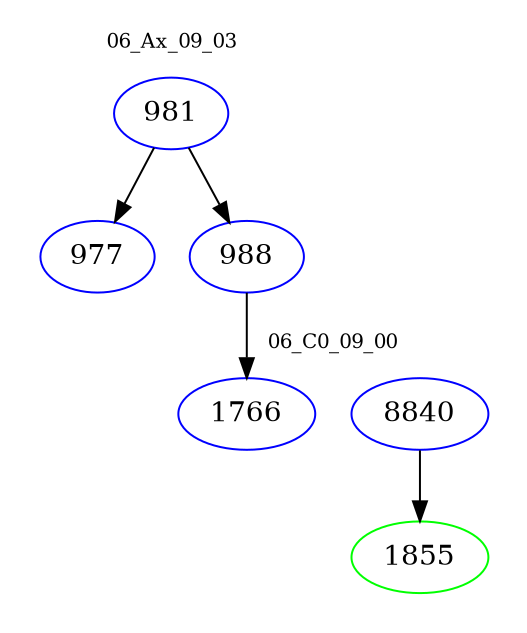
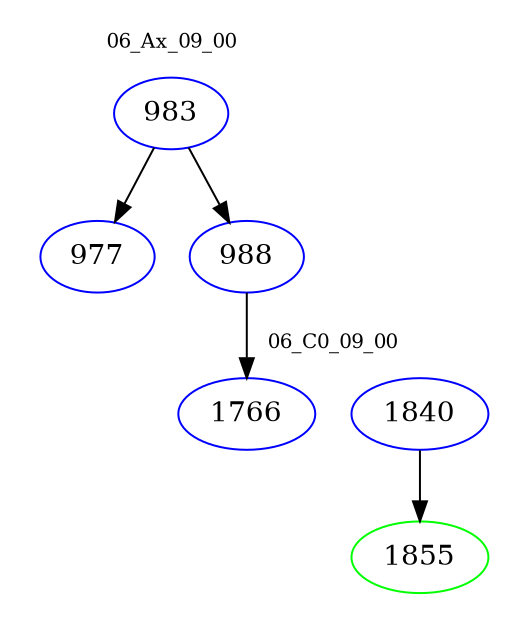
(172, 43) -> (172, 43)
(171, 113) -> (171, 113)
(420, 414) -> (420, 414)
